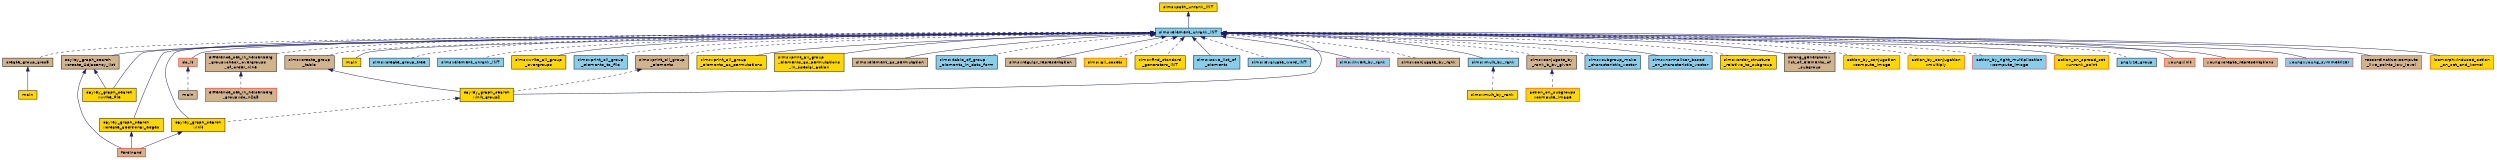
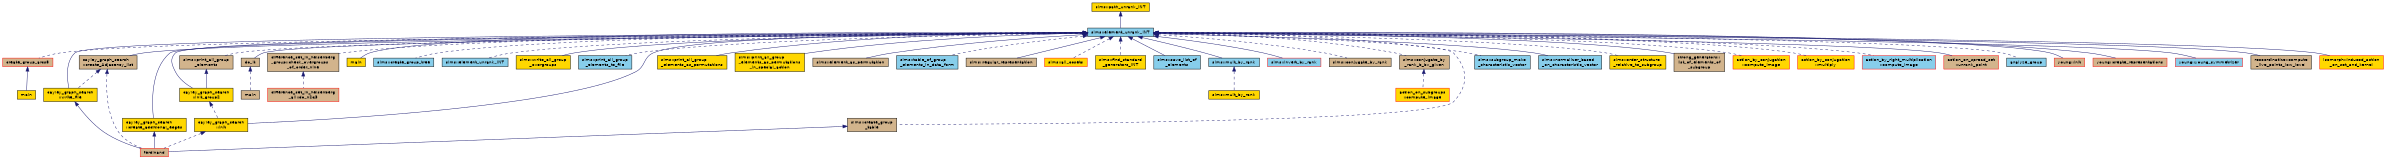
(28, 62) -> (28, 62)
(188, 62) -> (250, 62)
(1279, 62) -> none
(2082, 62) -> (1971, 62)
(2392, 62) -> (2281, 62)
(101, 81) -> (87, 80)
(576, 82) -> (206, 81)
(396, 83) -> (506, 139)
(241, 95) -> (303, 95)
(85, 119) -> (112, 118)
none -> (105, 133)
(160, 141) -> (183, 141)
